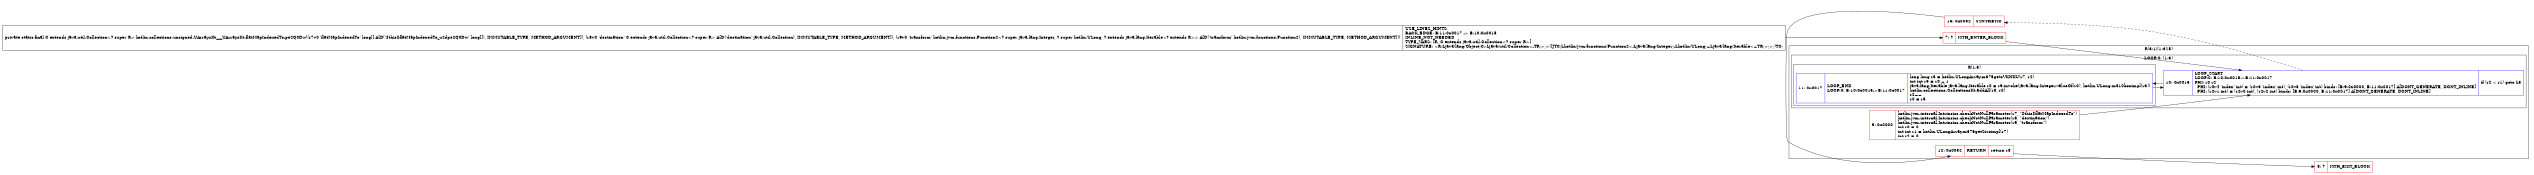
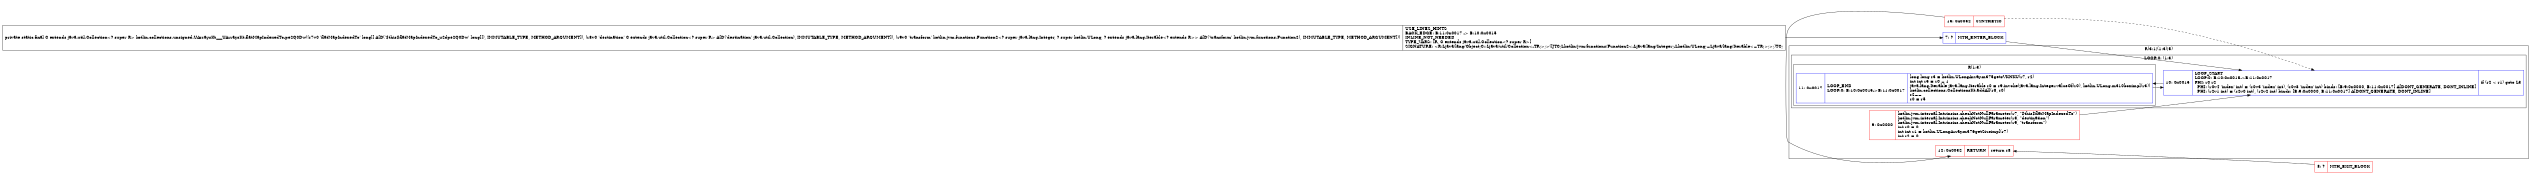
(2157, 33) -> (2161, 28)
(1974, 38) -> (1974, 38)
(2162, 161) -> (2158, 157)
